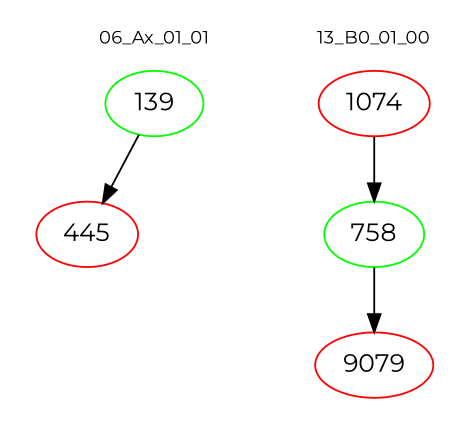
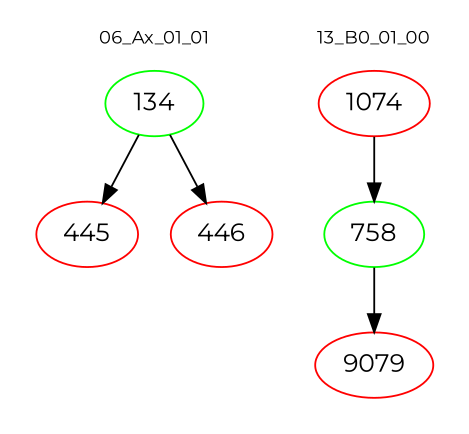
(154, 104) -> (154, 104)
none -> (222, 234)
